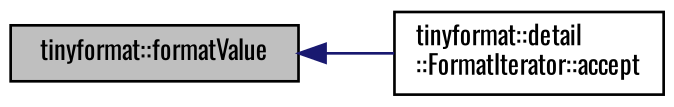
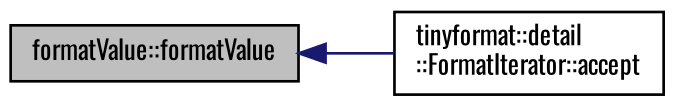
(155, 53) -> (155, 53)
